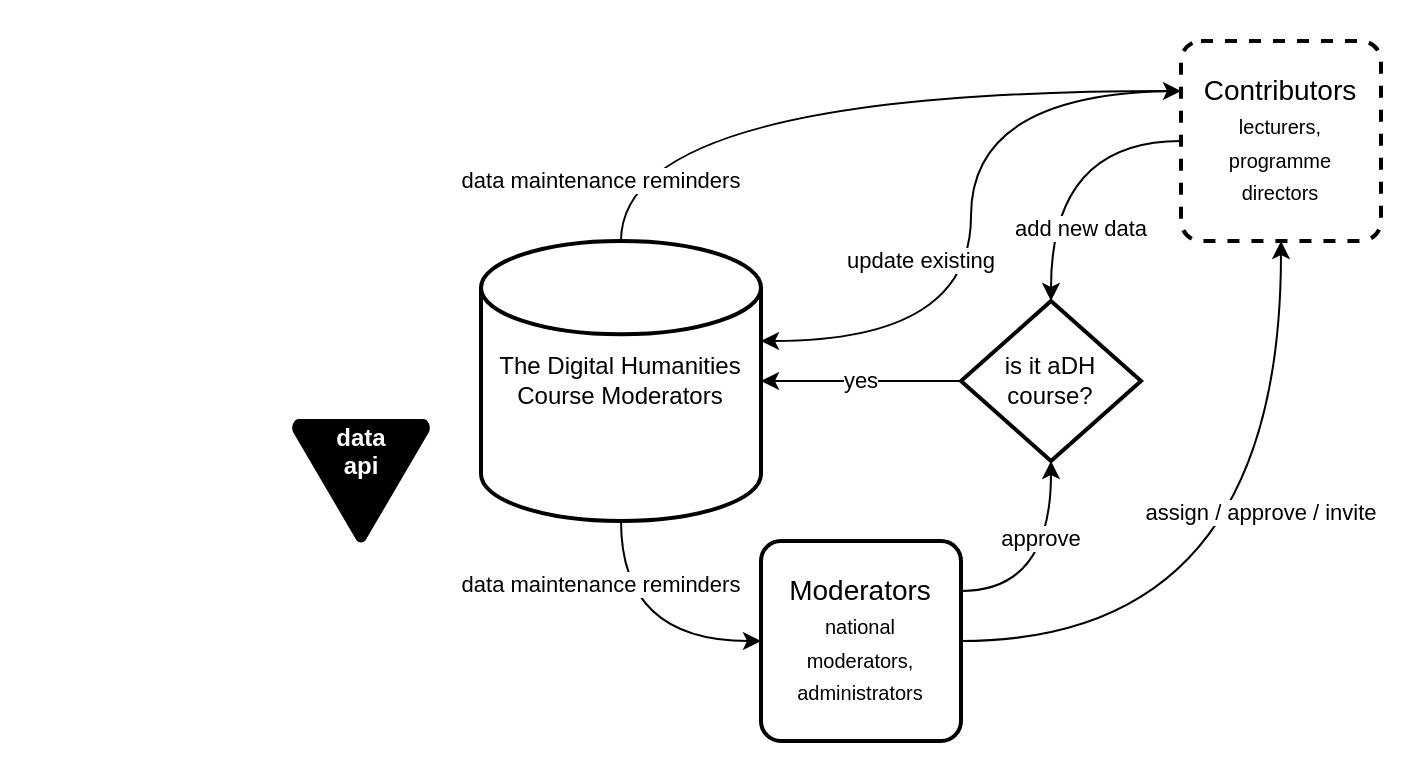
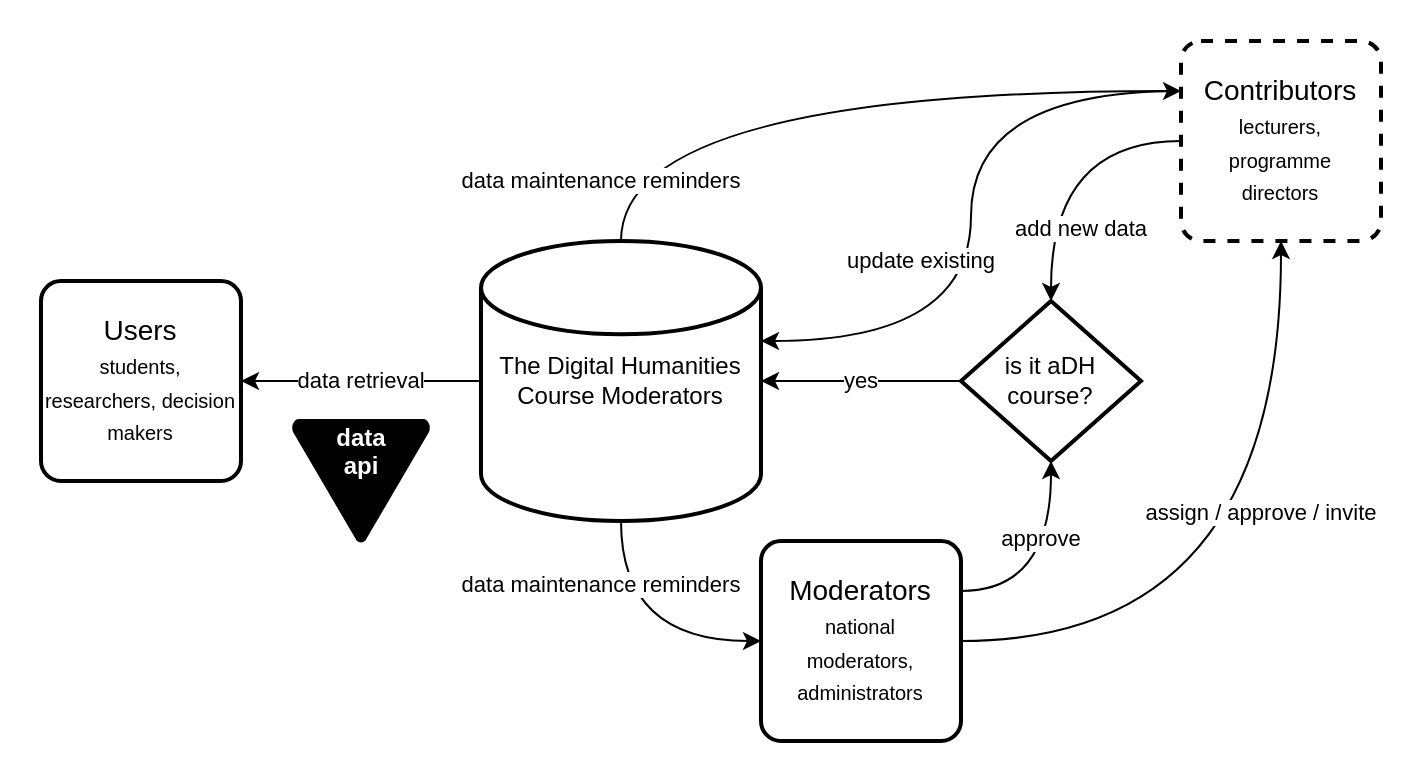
none -> (141, 381)
none -> (366, 381)
